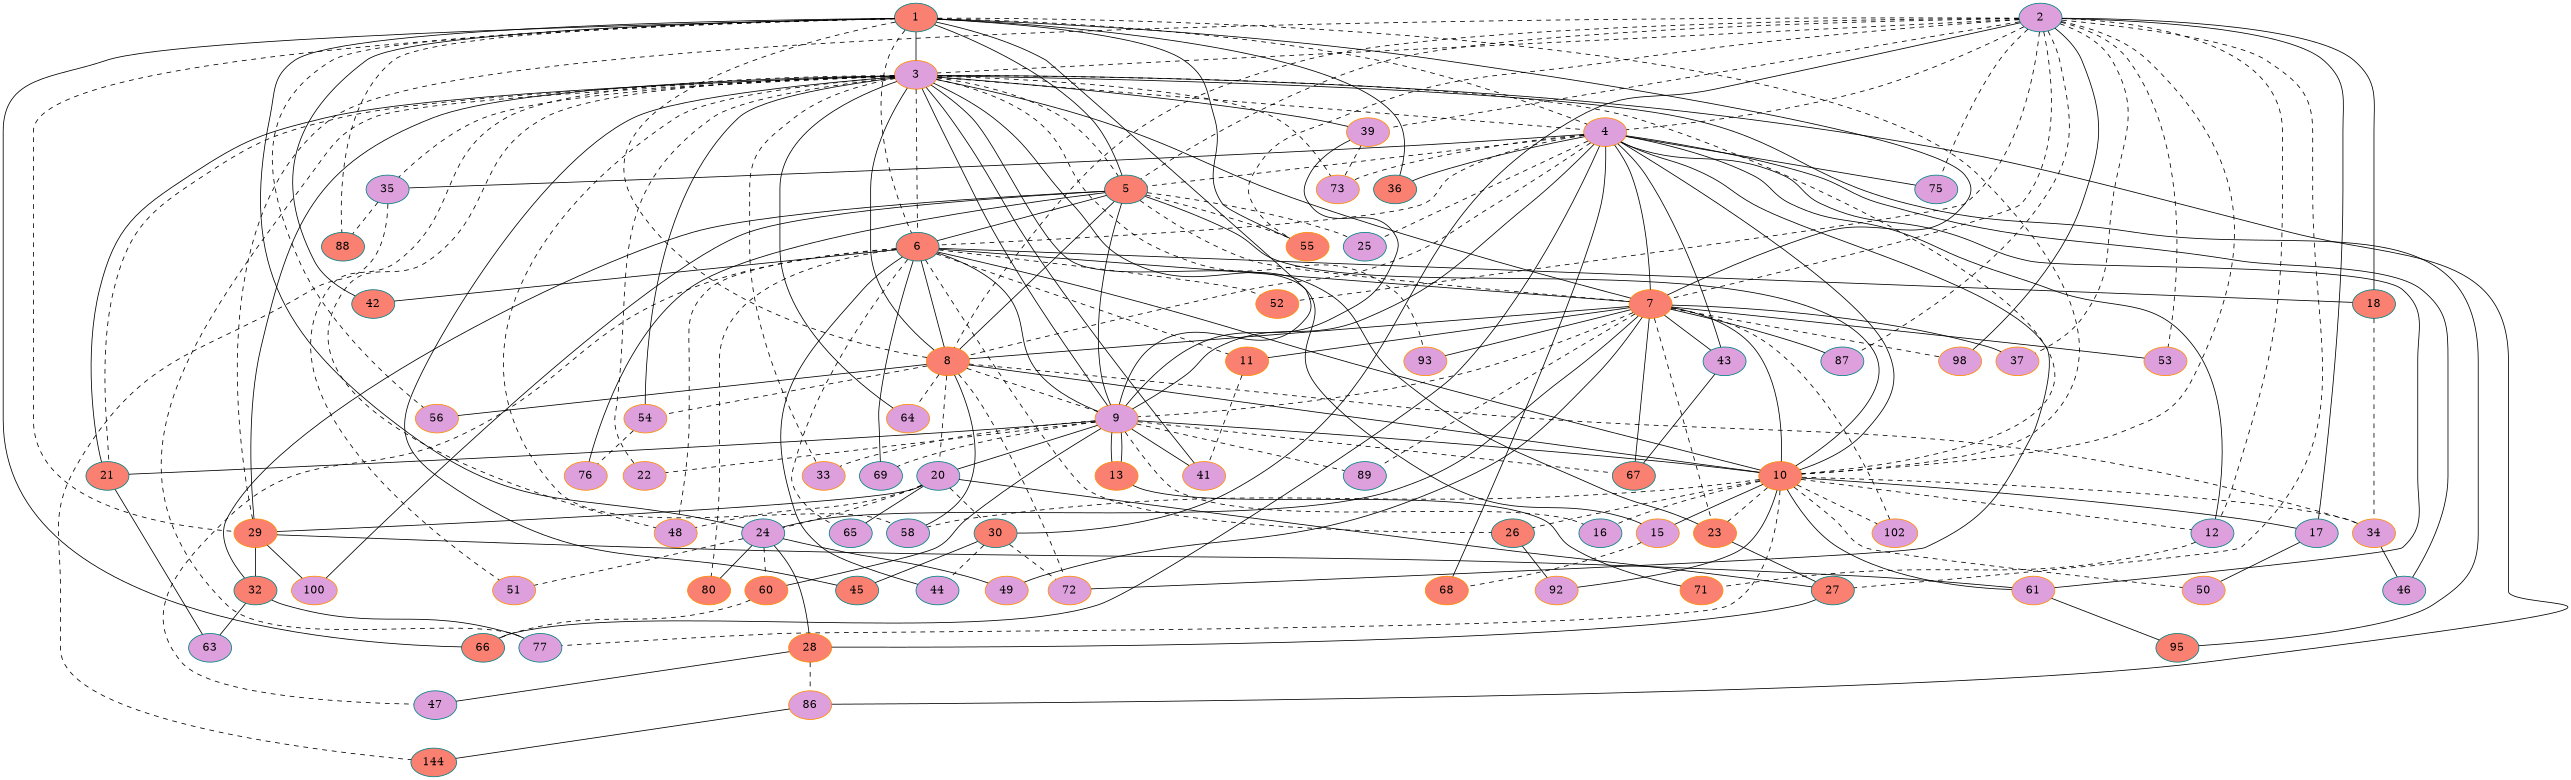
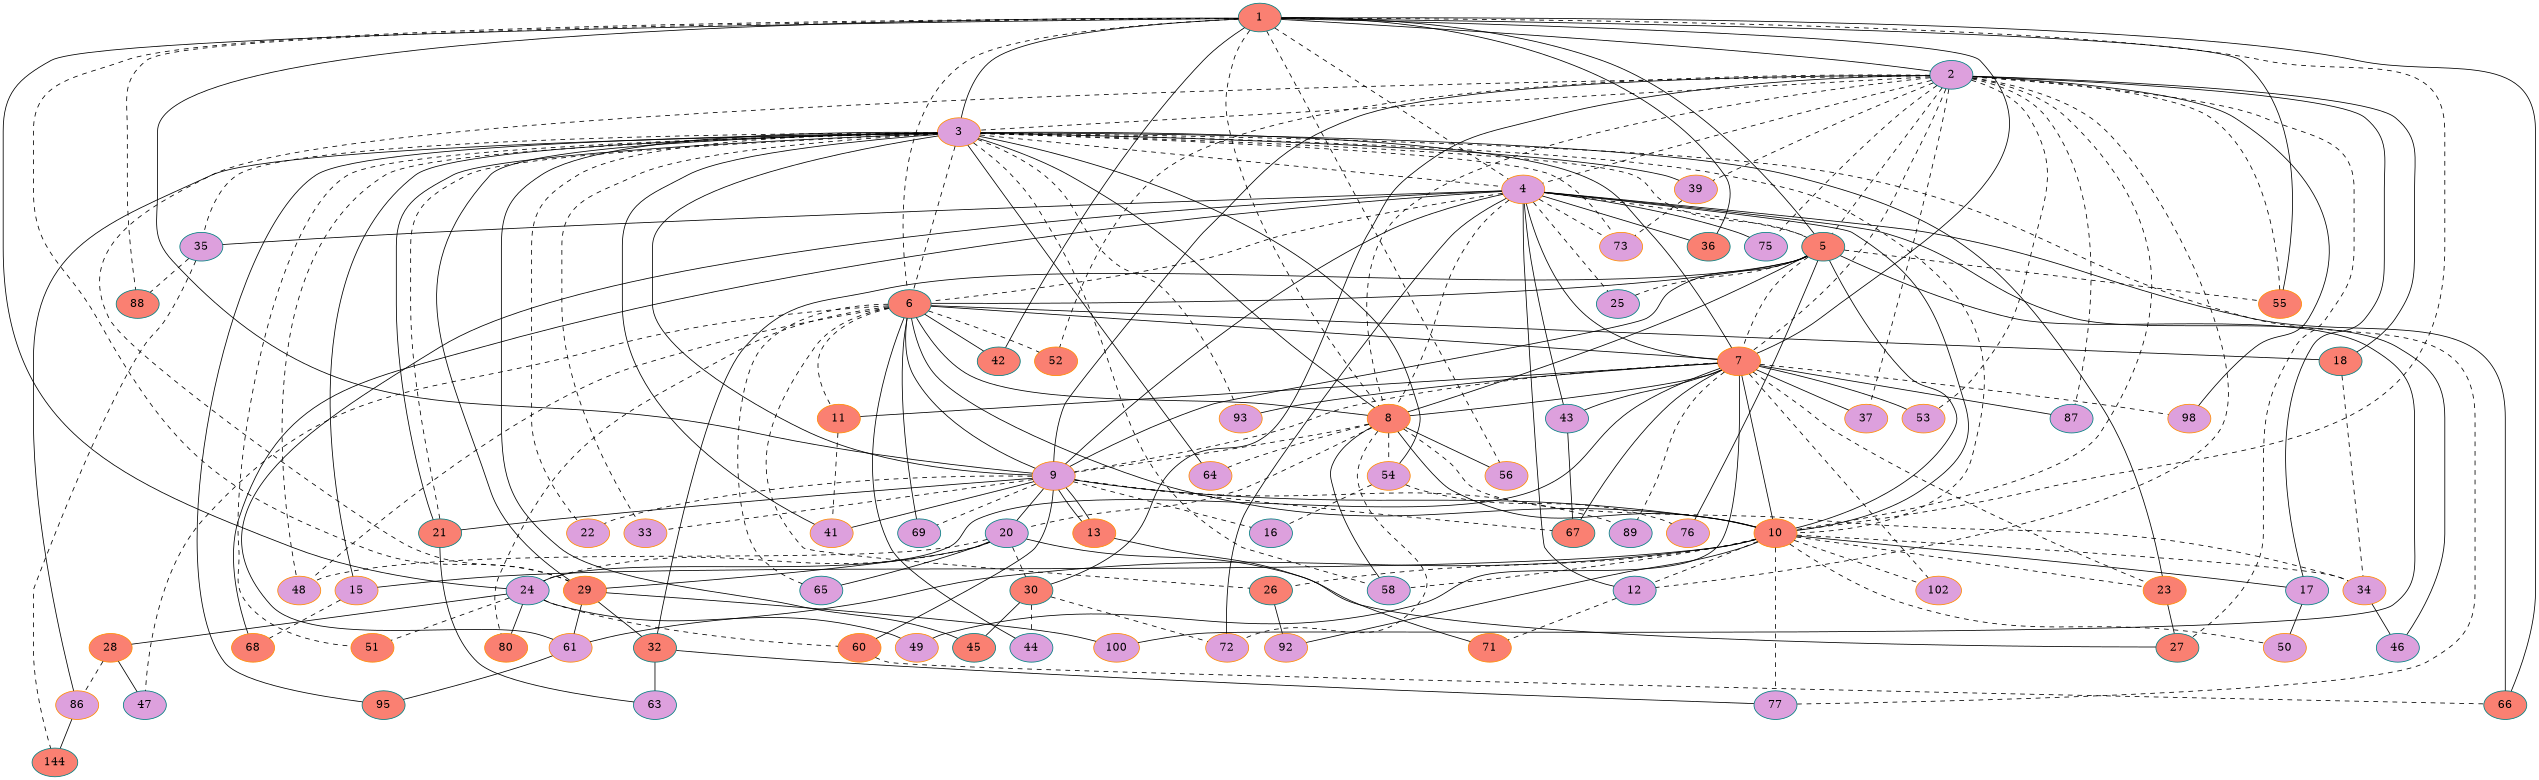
none -> (1606, 41)
(1359, 303) -> (1356, 118)
(1688, 500) -> (1330, 505)
(514, 591) -> (372, 648)
(1325, 641) -> none
